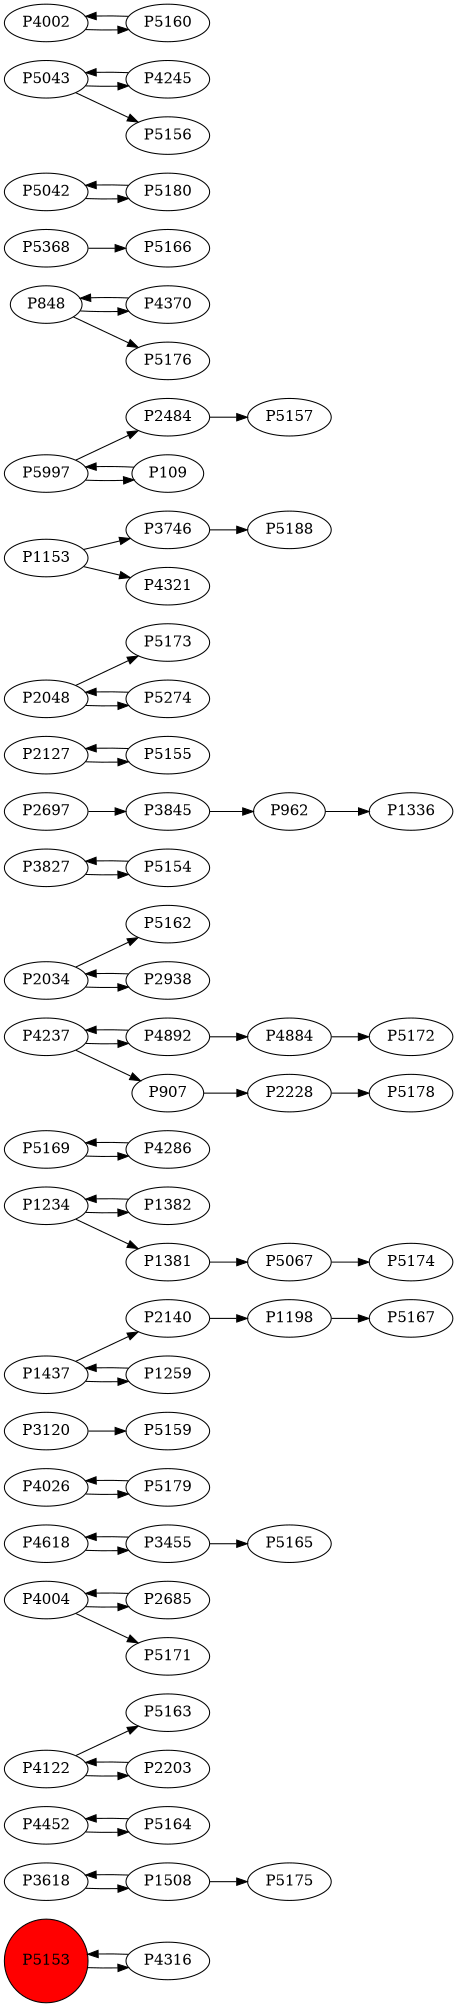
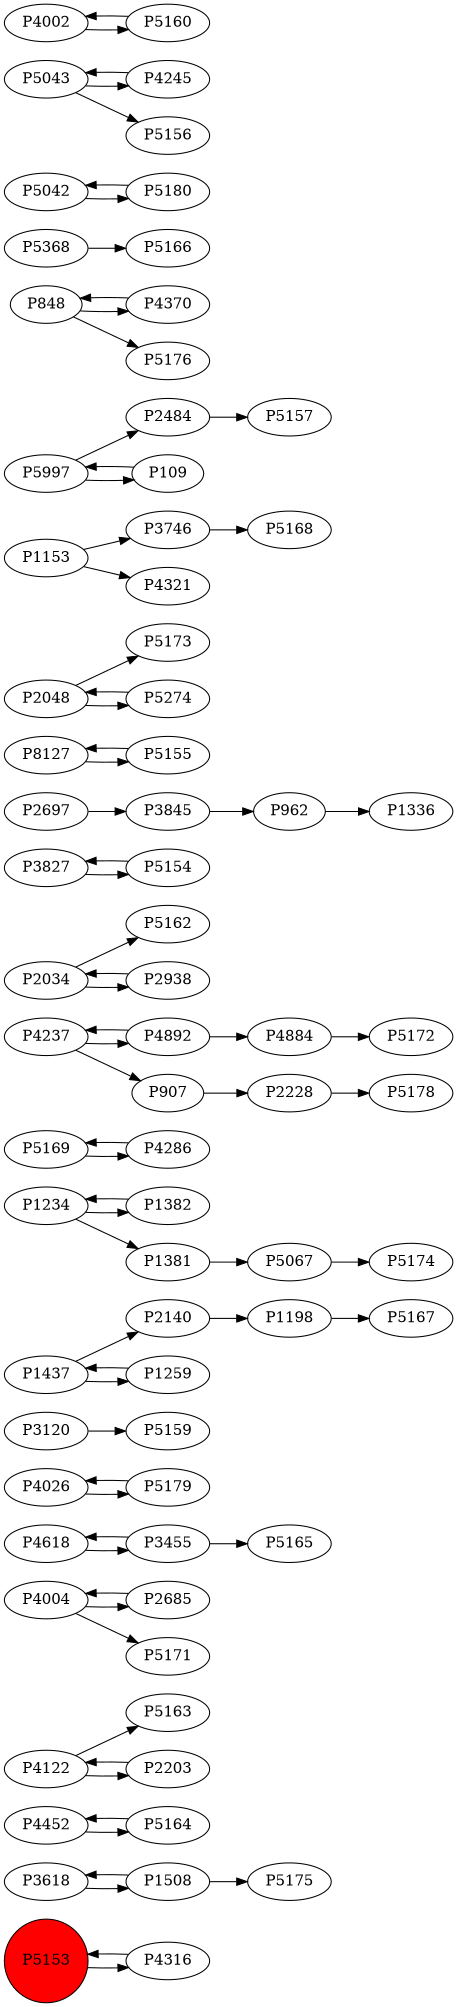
(289, 530) -> (289, 530)
(46, 755) -> (46, 755)
